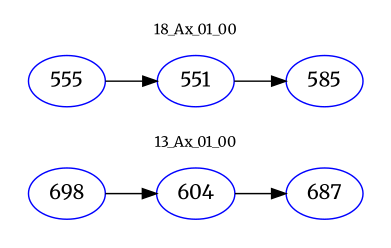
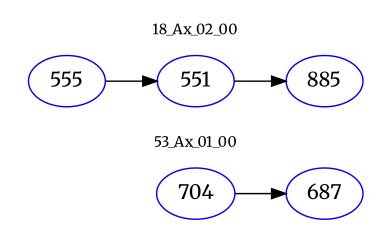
(196, 31) -> (196, 31)
(325, 81) -> (325, 81)
(196, 143) -> (196, 143)
(67, 194) -> none
(196, 194) -> (196, 194)
